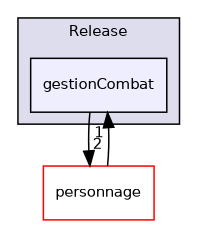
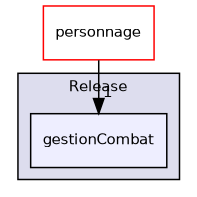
(89, 134) -> none
